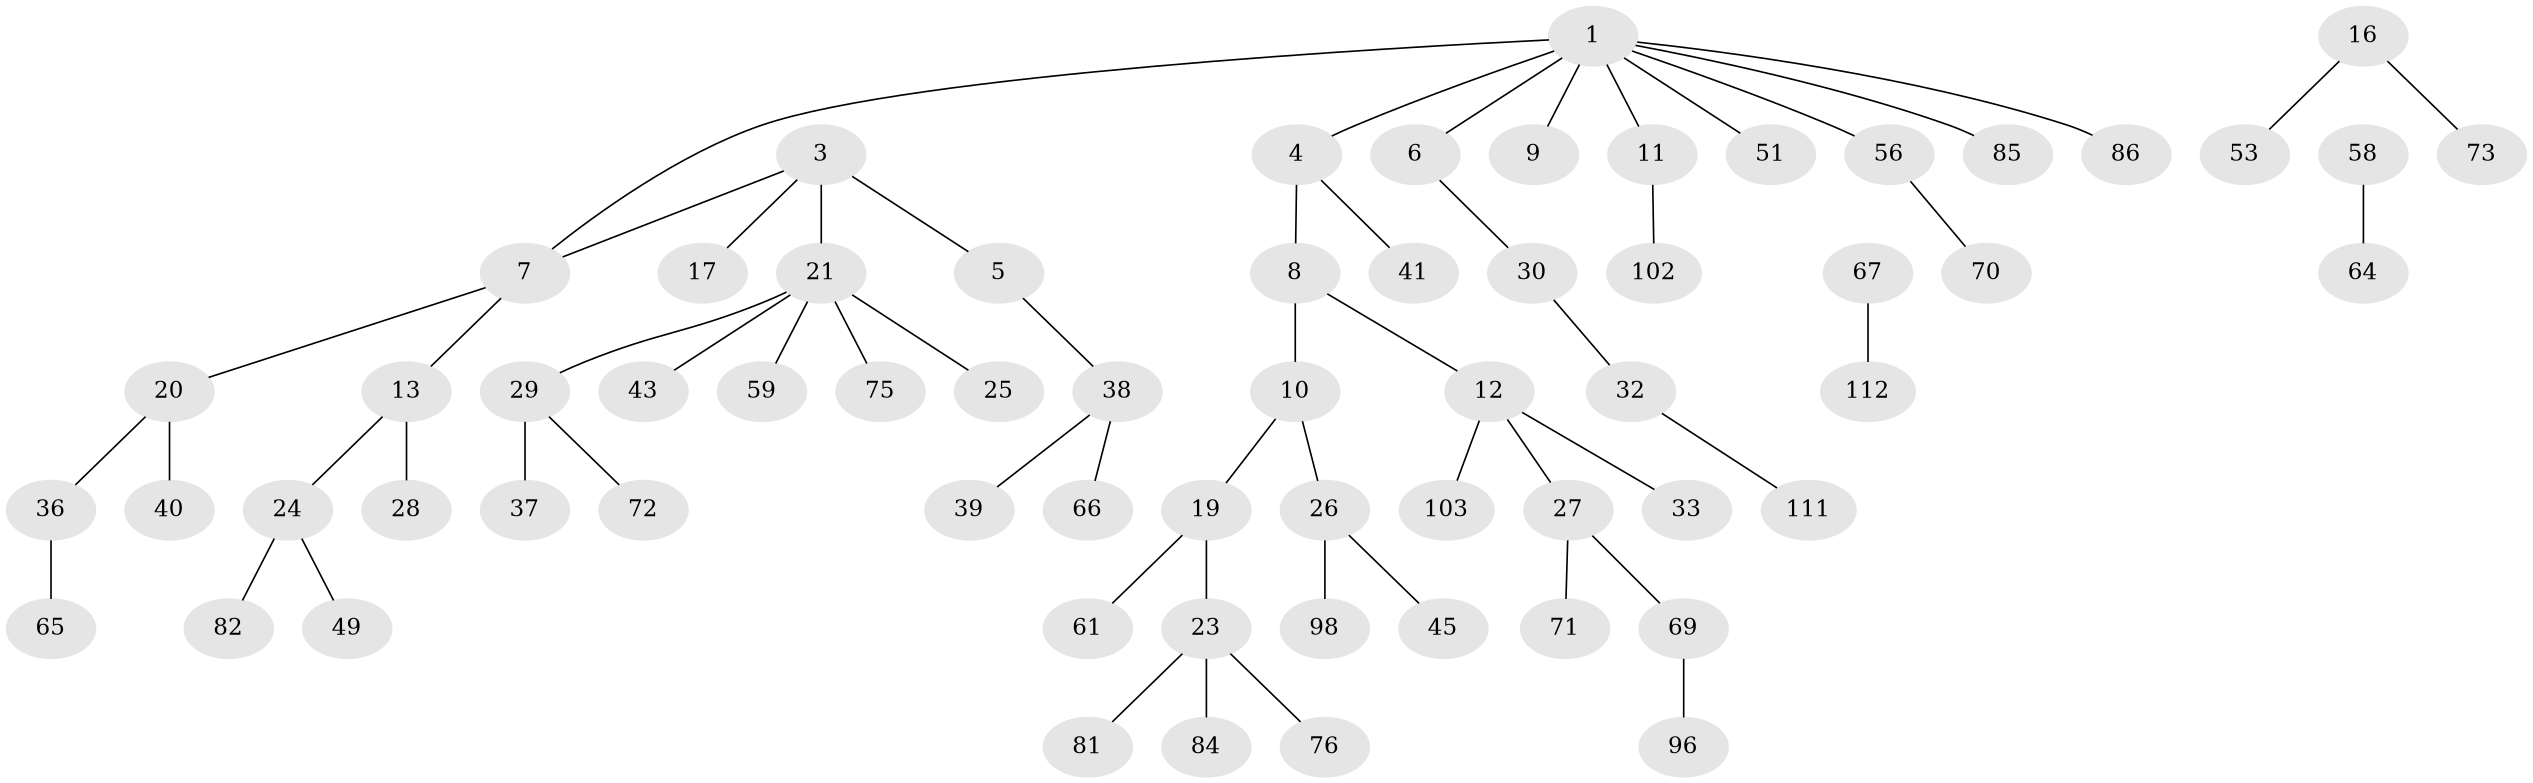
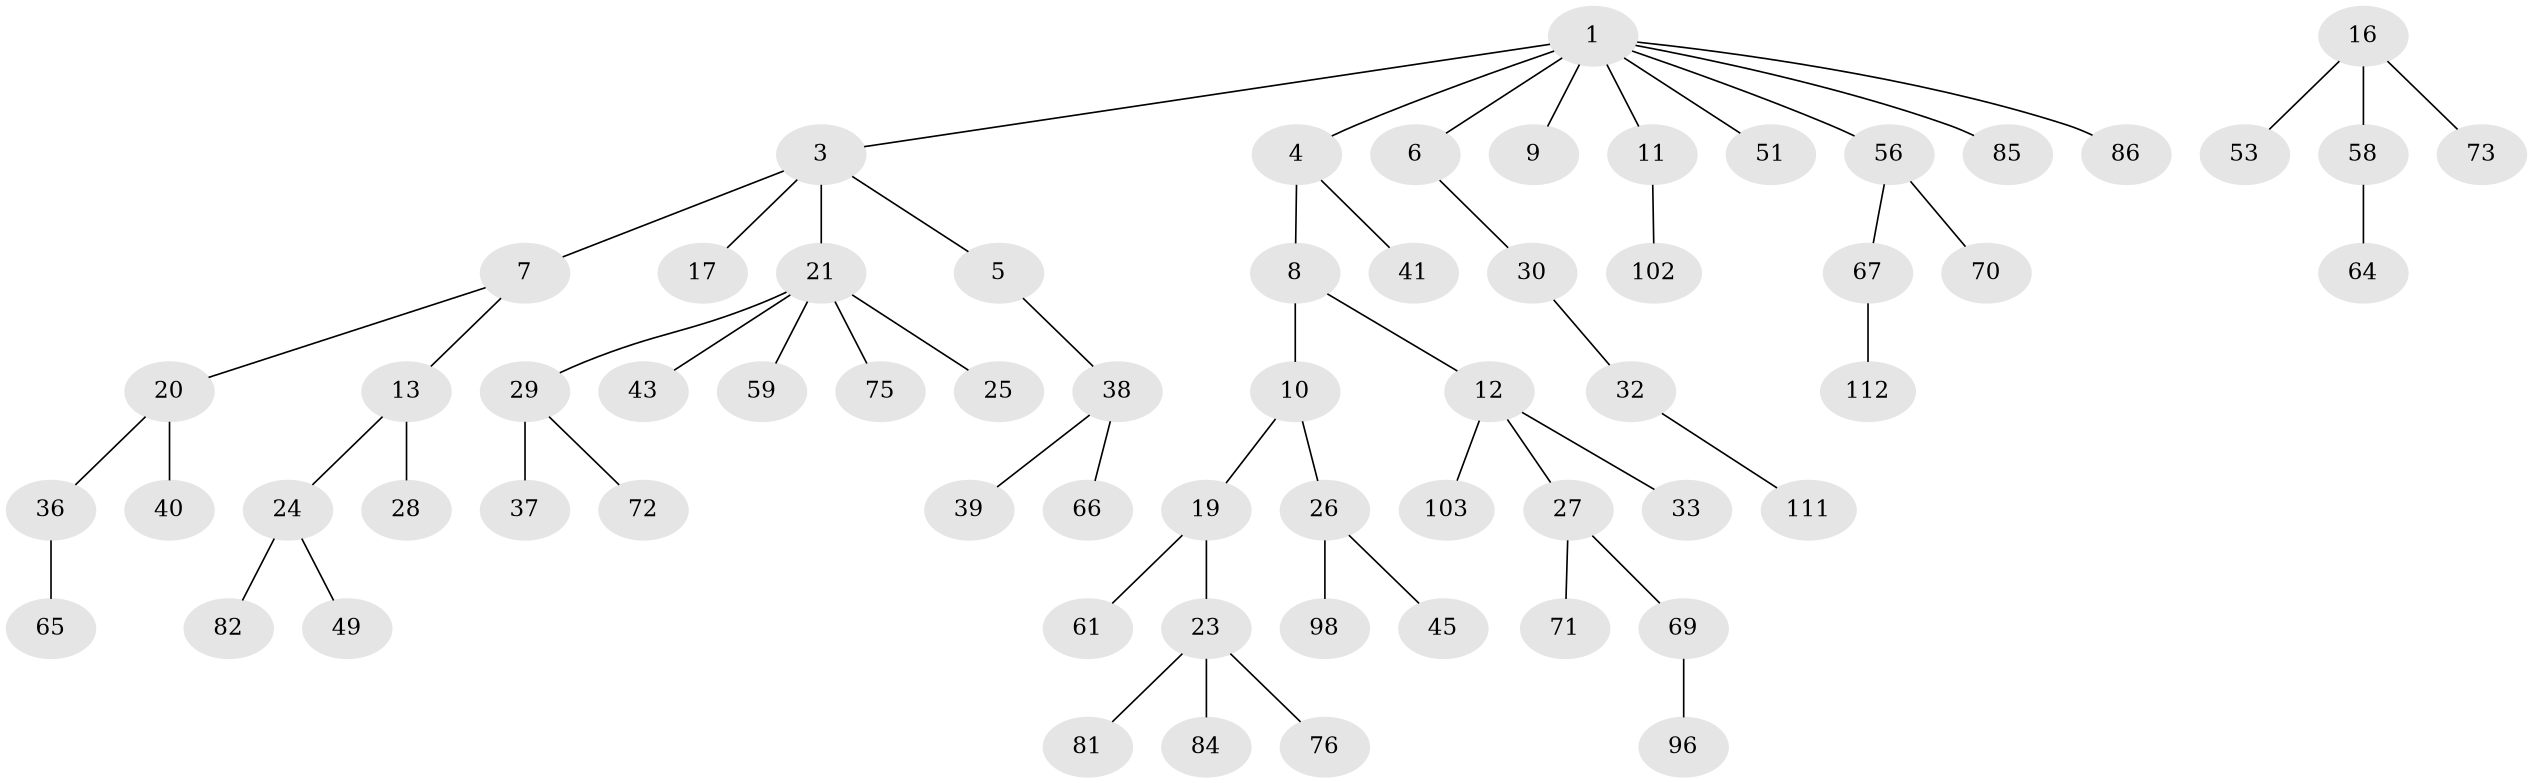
(1032, 78) -> (1207, 95)
none -> (2363, 96)
none -> (1879, 214)
